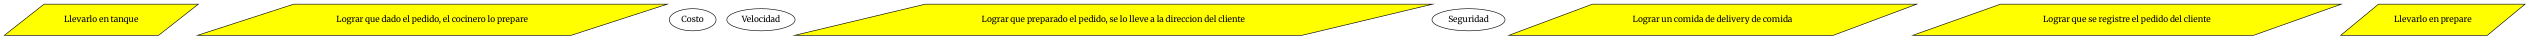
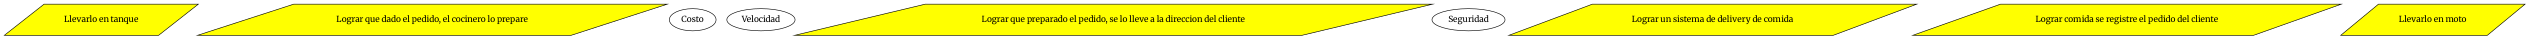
(1713, 20) -> (1713, 20)
(2127, 20) -> (2127, 20)
(2433, 20) -> (2433, 20)
